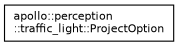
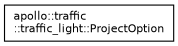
(89, 23) -> (89, 23)
